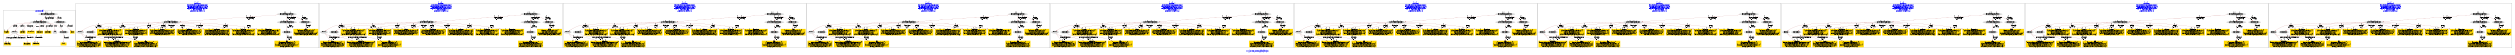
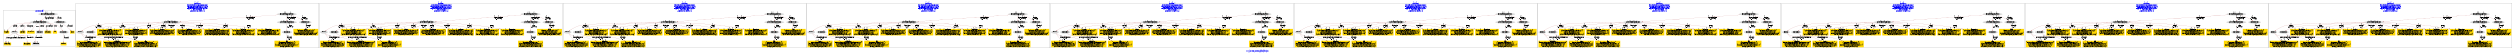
(40, 32) -> (40, 32)
(48, 32) -> (48, 32)
(55, 32) -> (55, 32)
(36, 44) -> (36, 44)
(64, 44) -> (64, 44)
